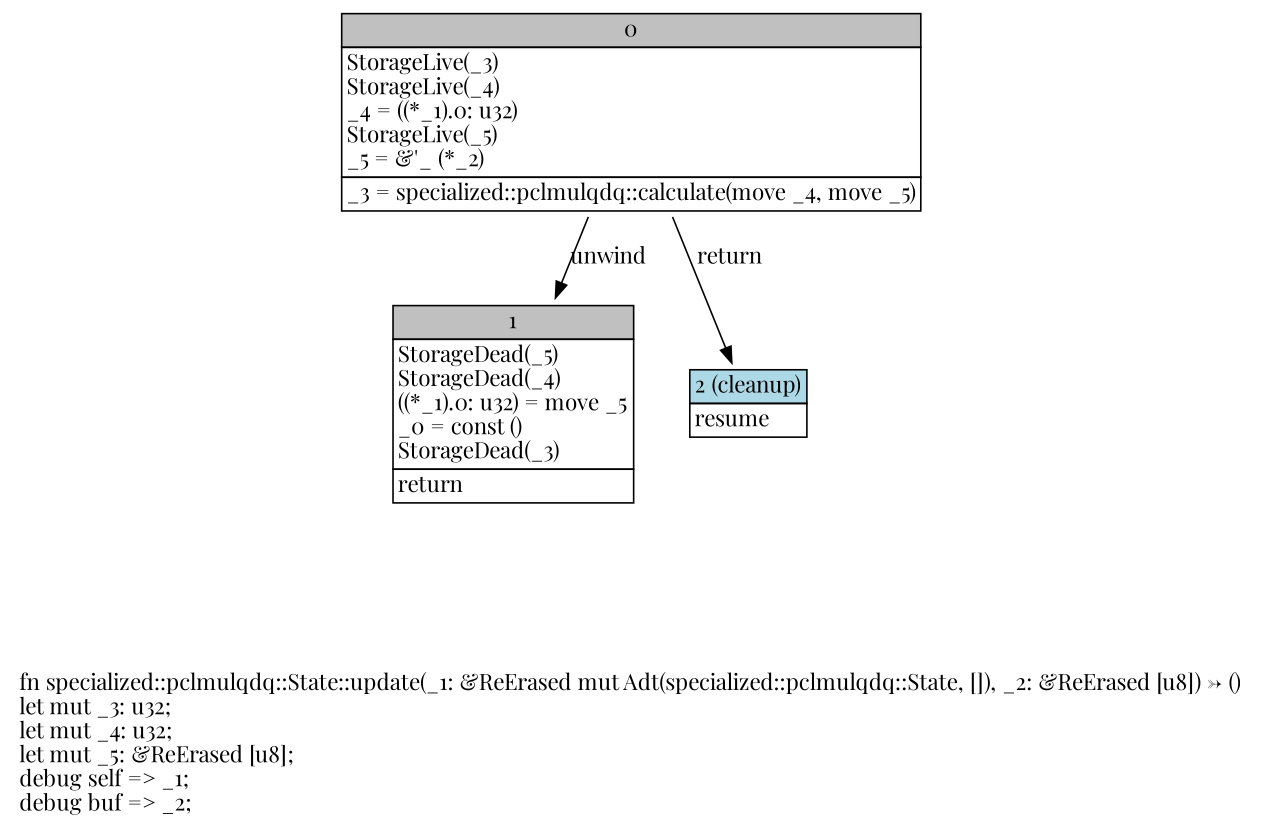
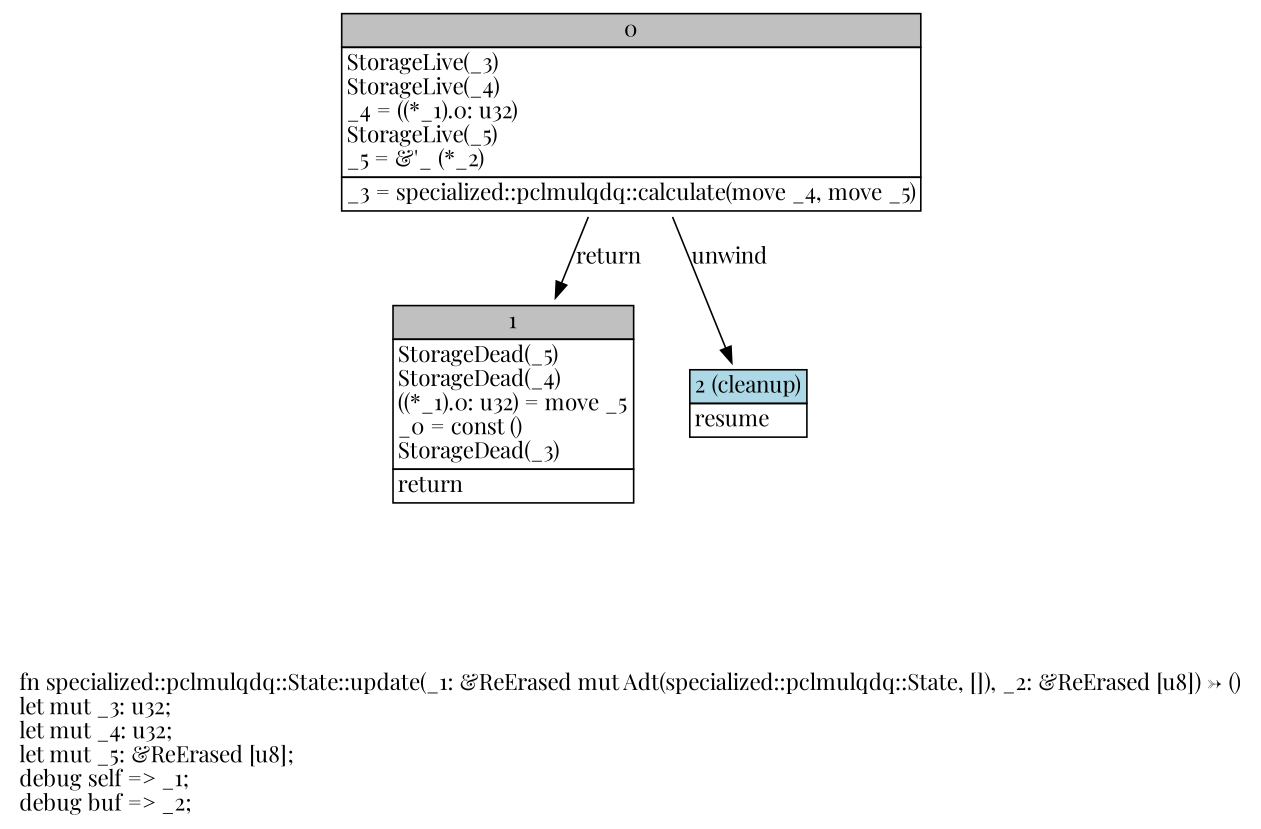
(609, 257) -> (609, 257)
(730, 257) -> (730, 257)
